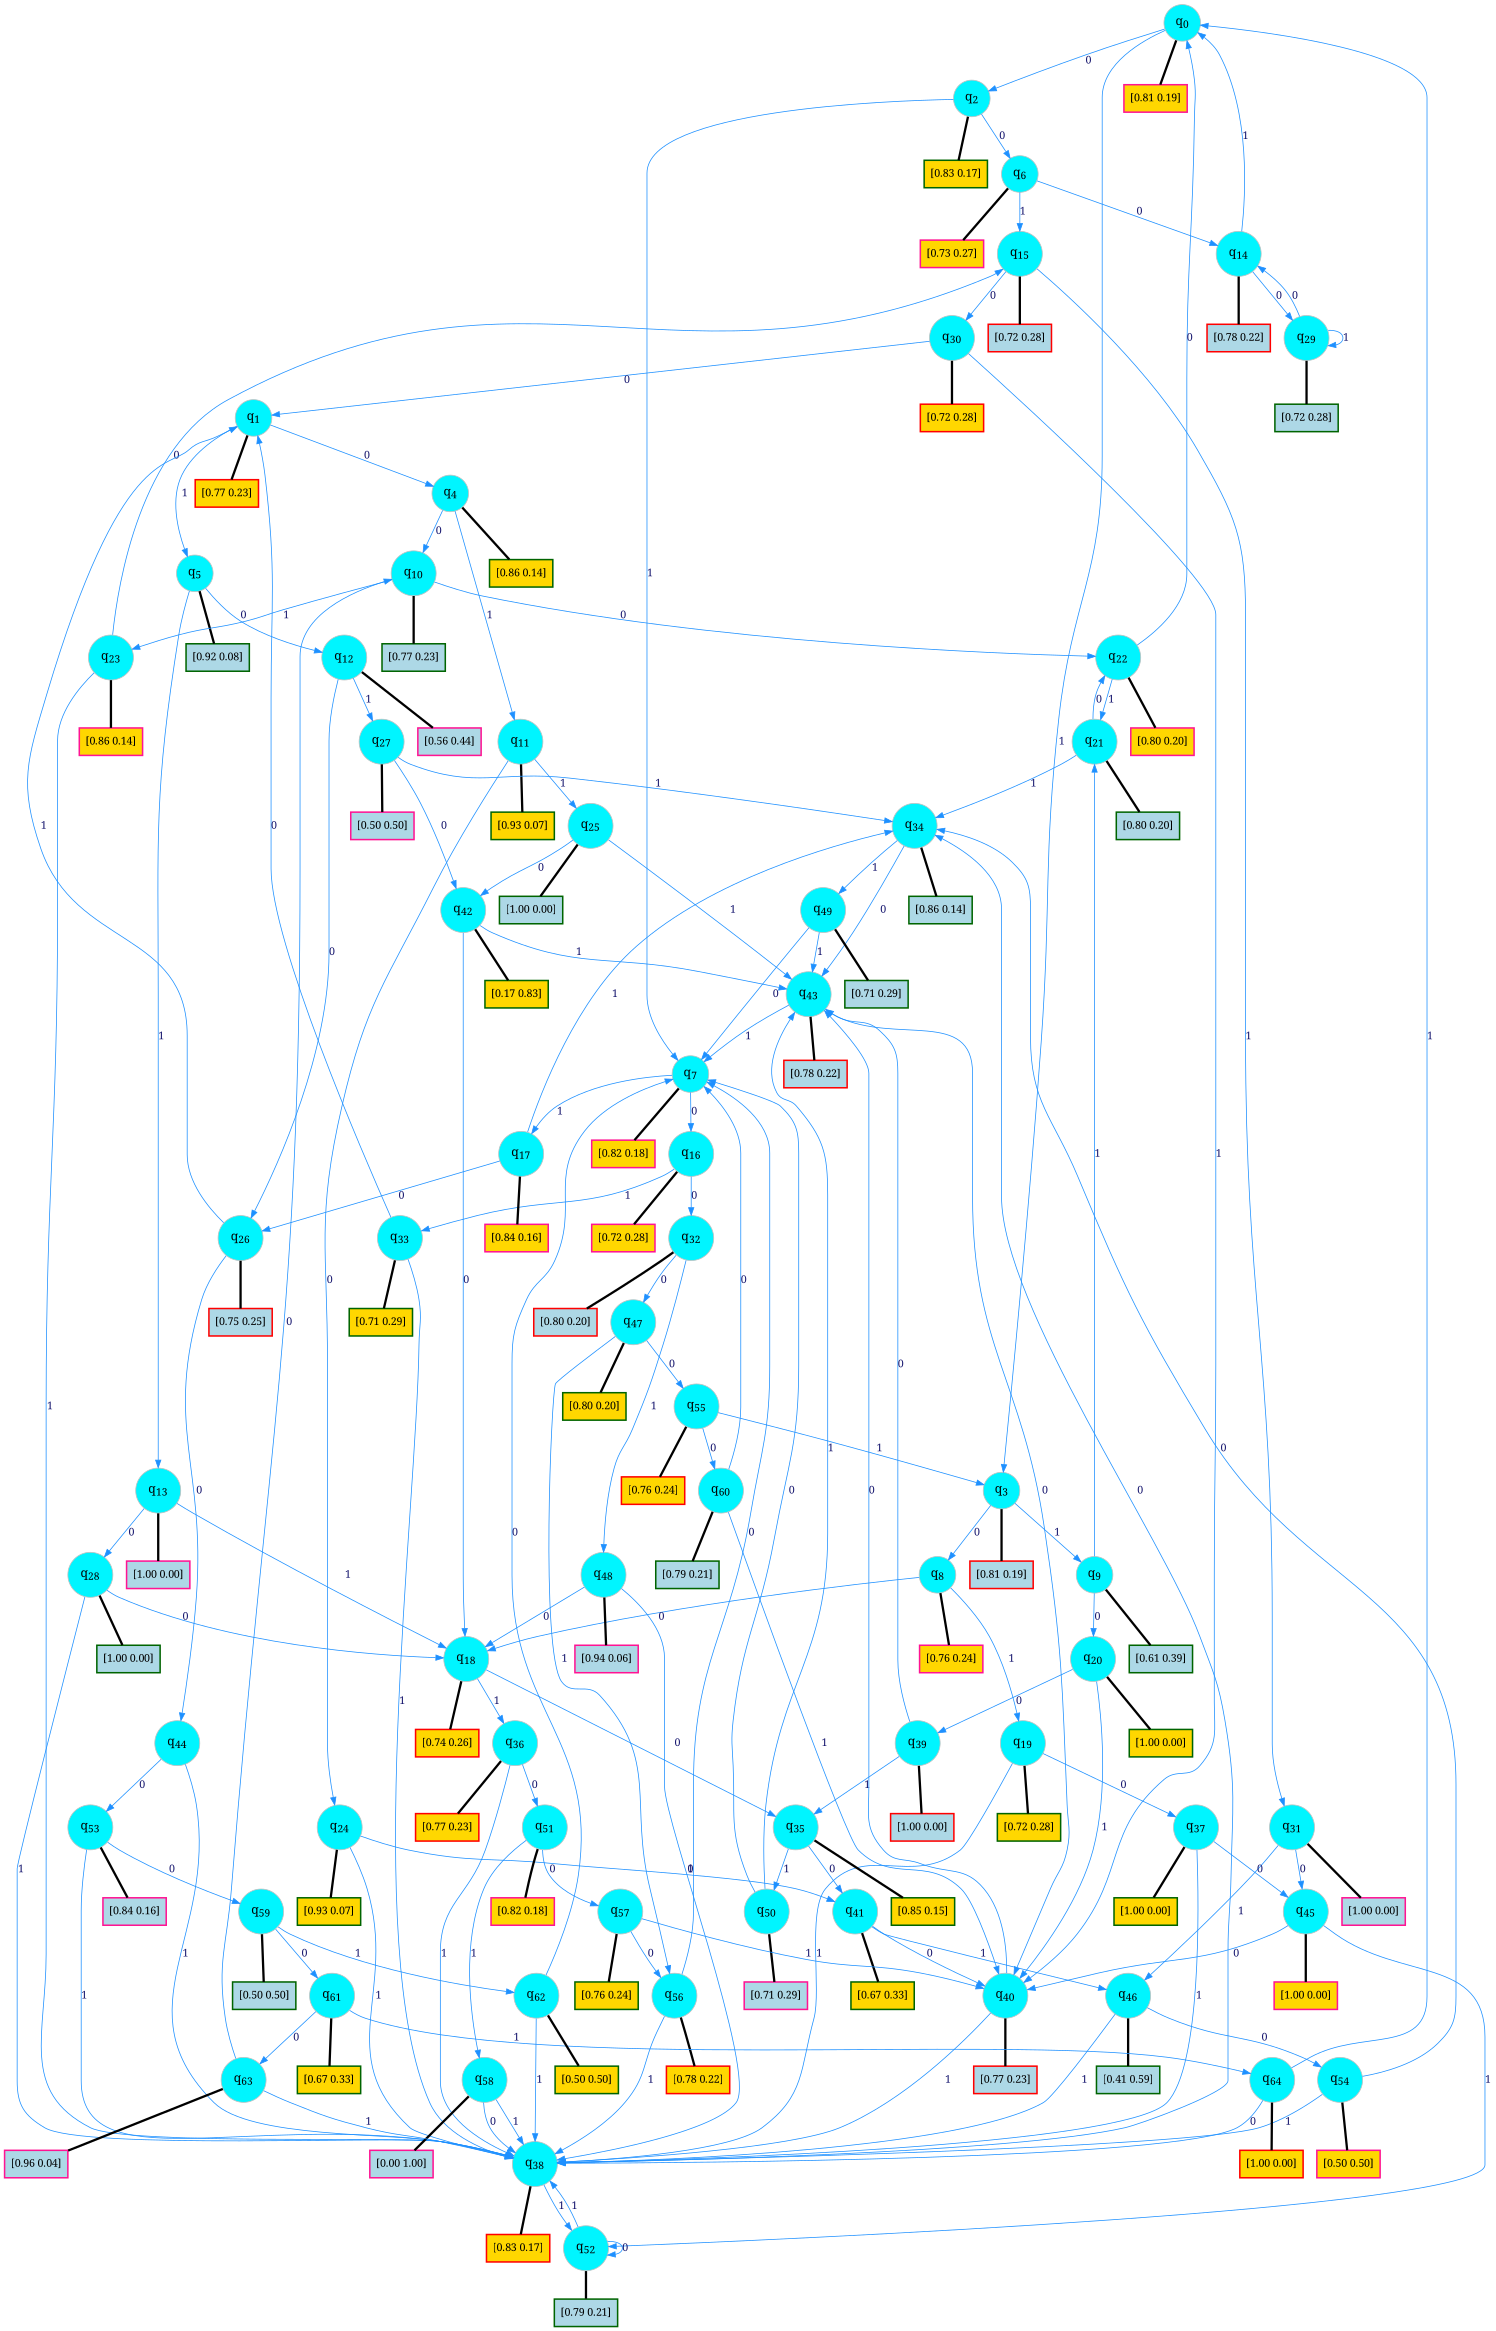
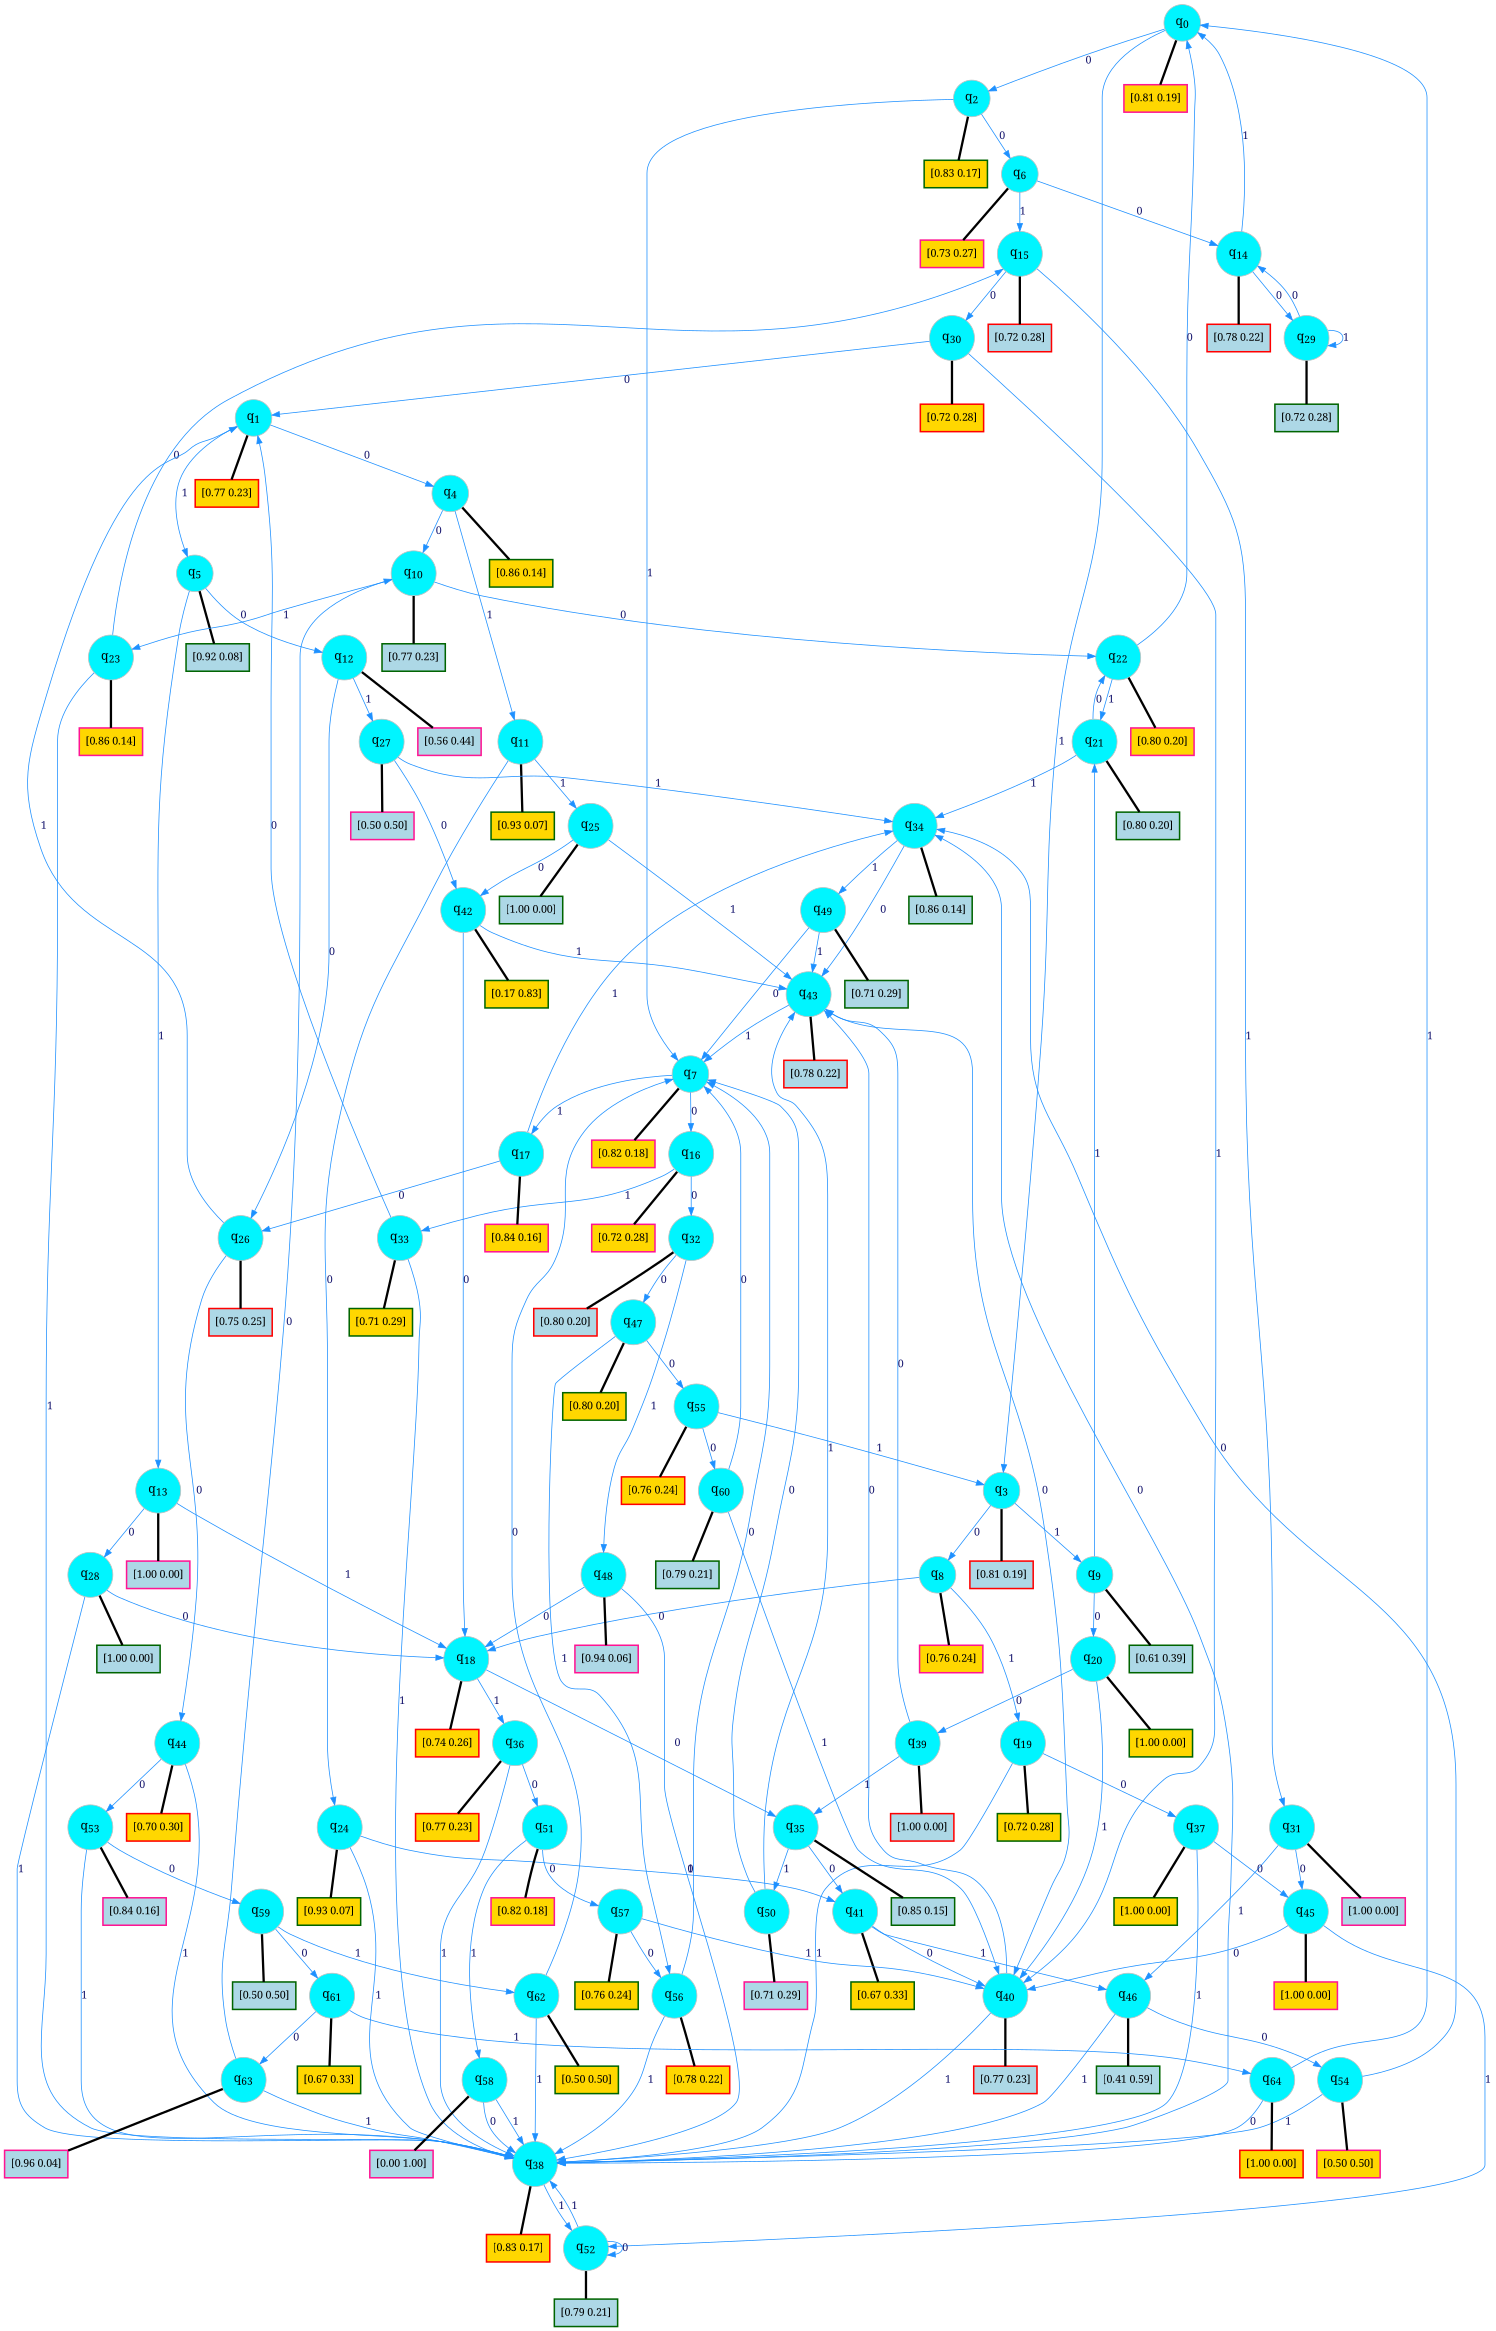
none -> (158, 1827)
(923, 1912) -> (923, 1912)
